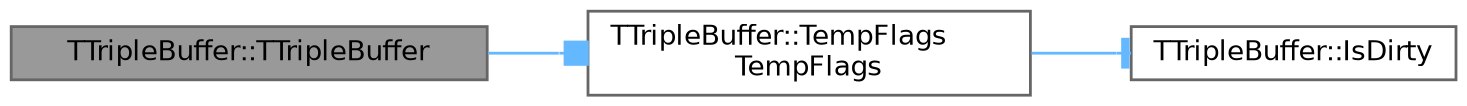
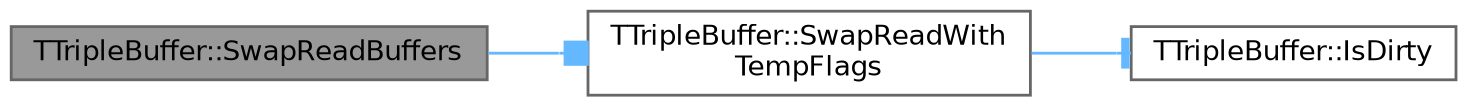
(249, 53) -> (249, 53)
(809, 53) -> (809, 53)
